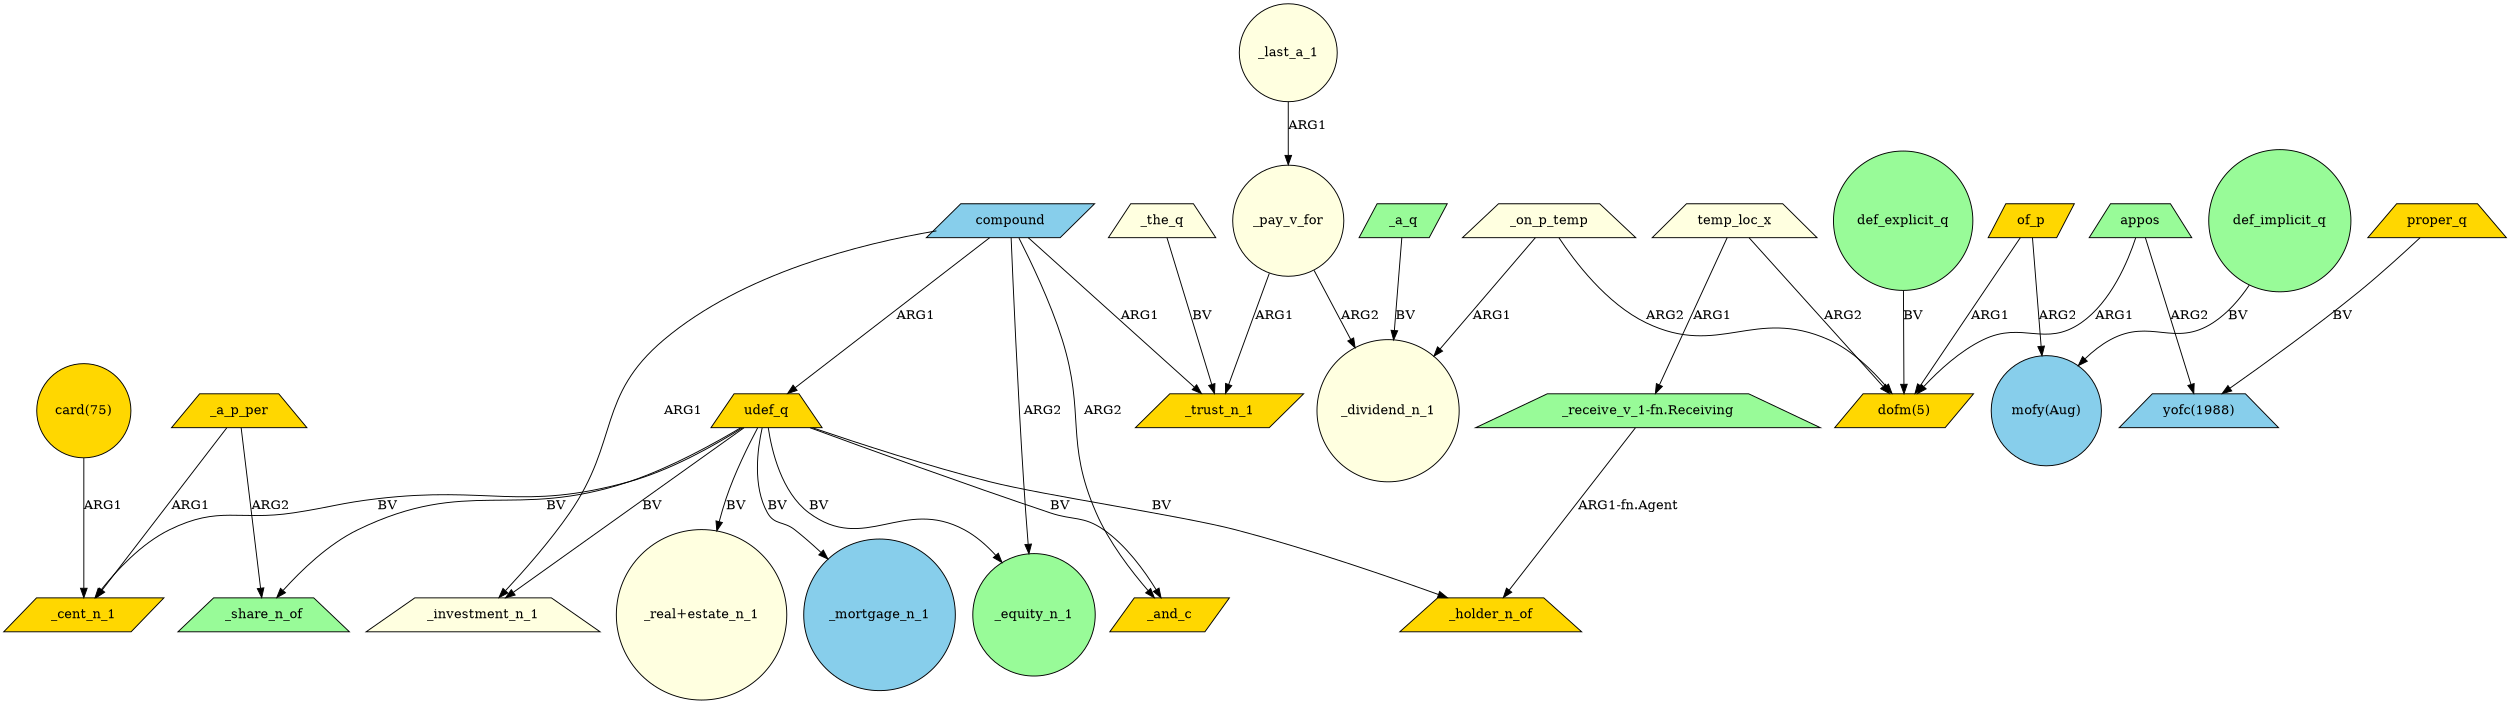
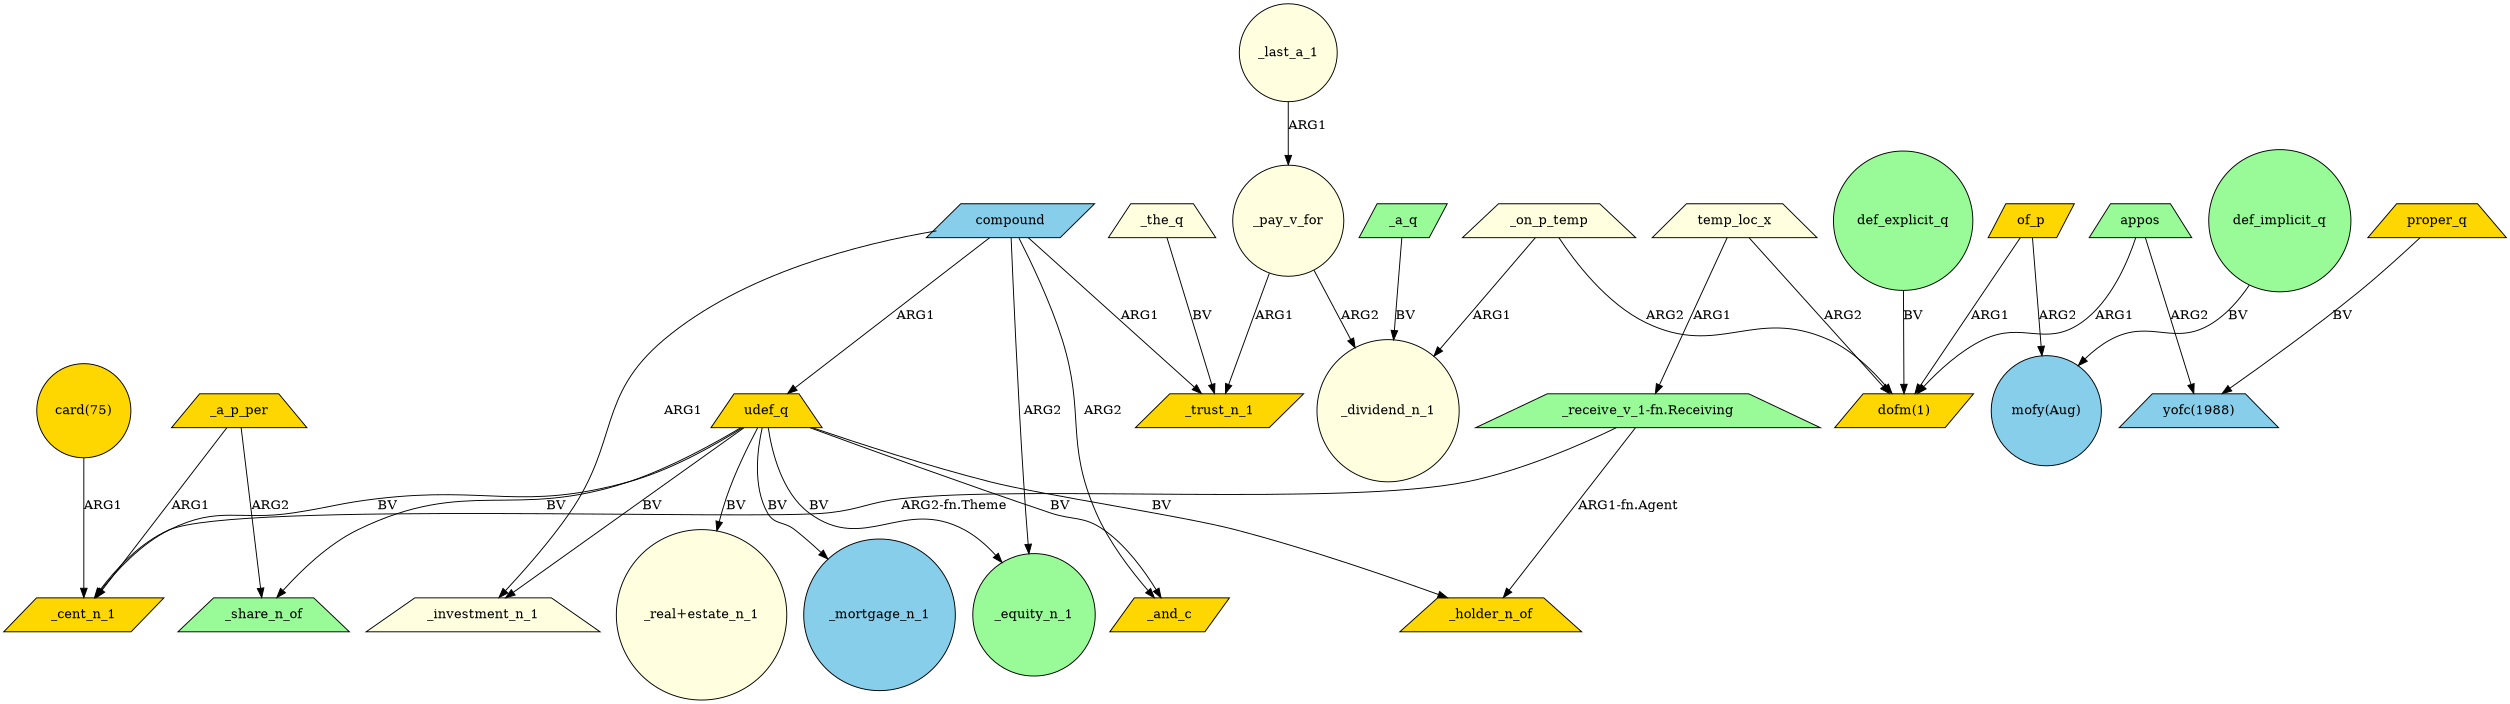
(1904, 411) -> (1904, 411)
none -> (852, 509)
